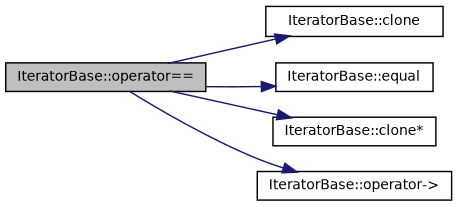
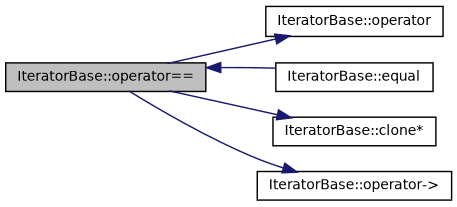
(354, 21) -> (354, 21)
(234, 87) -> (248, 68)
